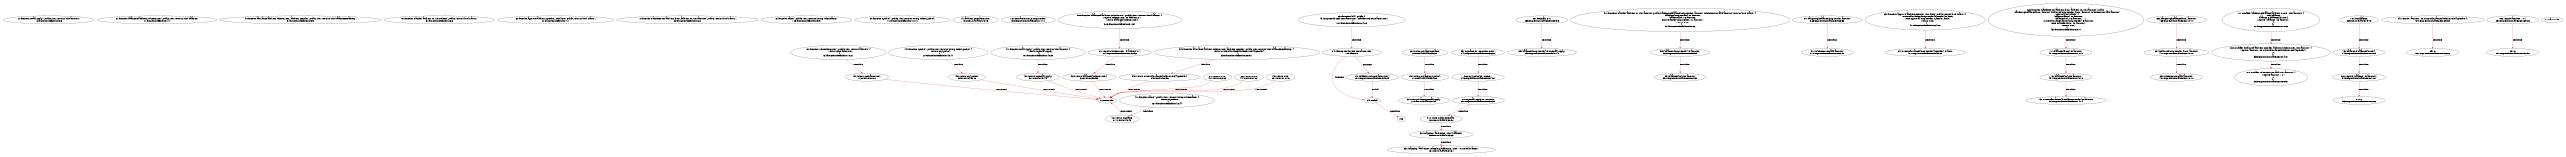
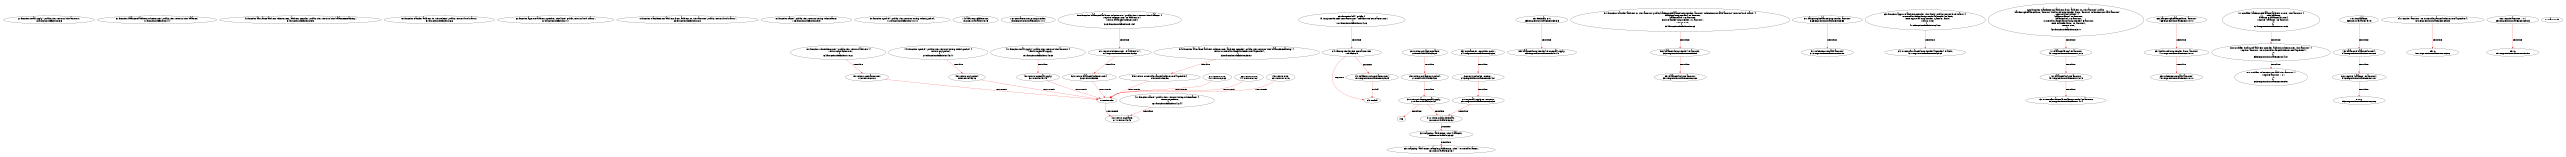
(976, 20) -> (976, 20)
(1340, 77) -> (1340, 77)
(1118, 109) -> (1105, 110)
none -> (1432, 109)
(1386, 110) -> (1412, 110)
(1446, 127) -> (1446, 127)
